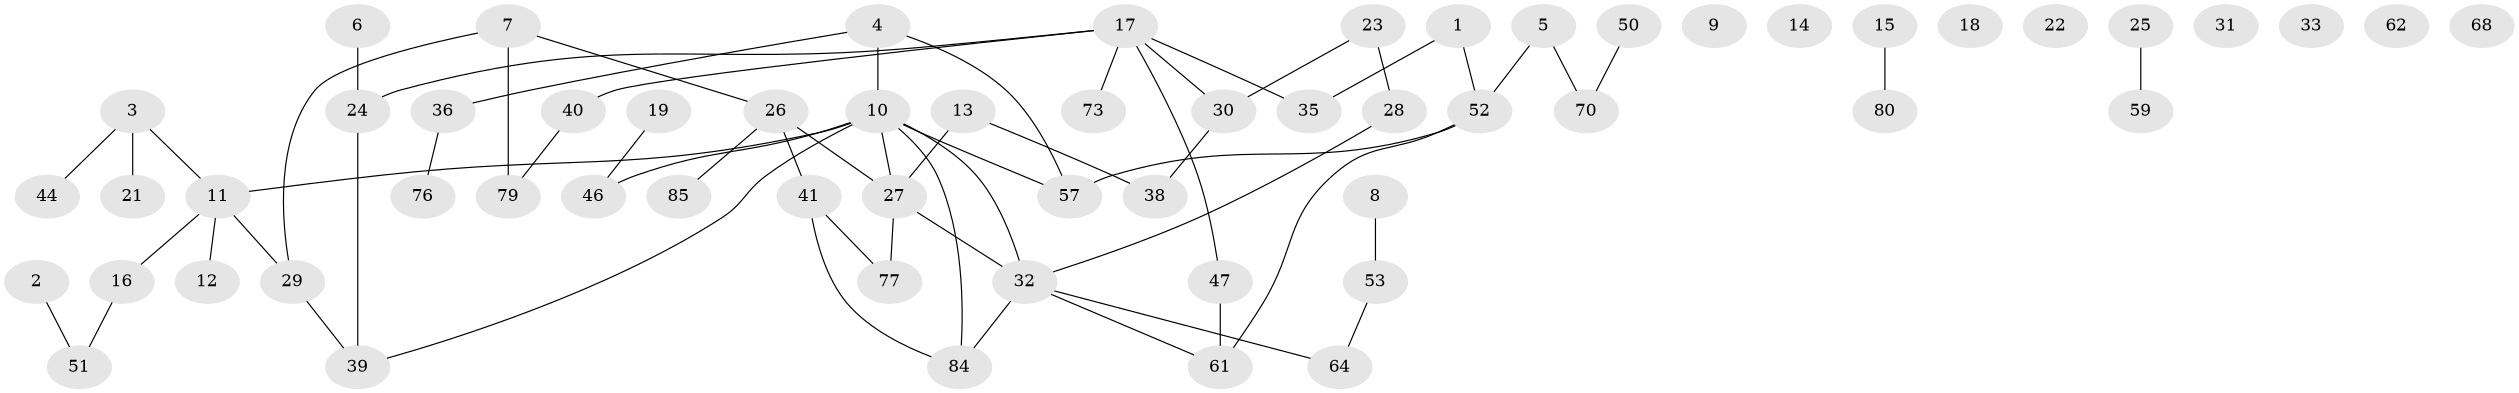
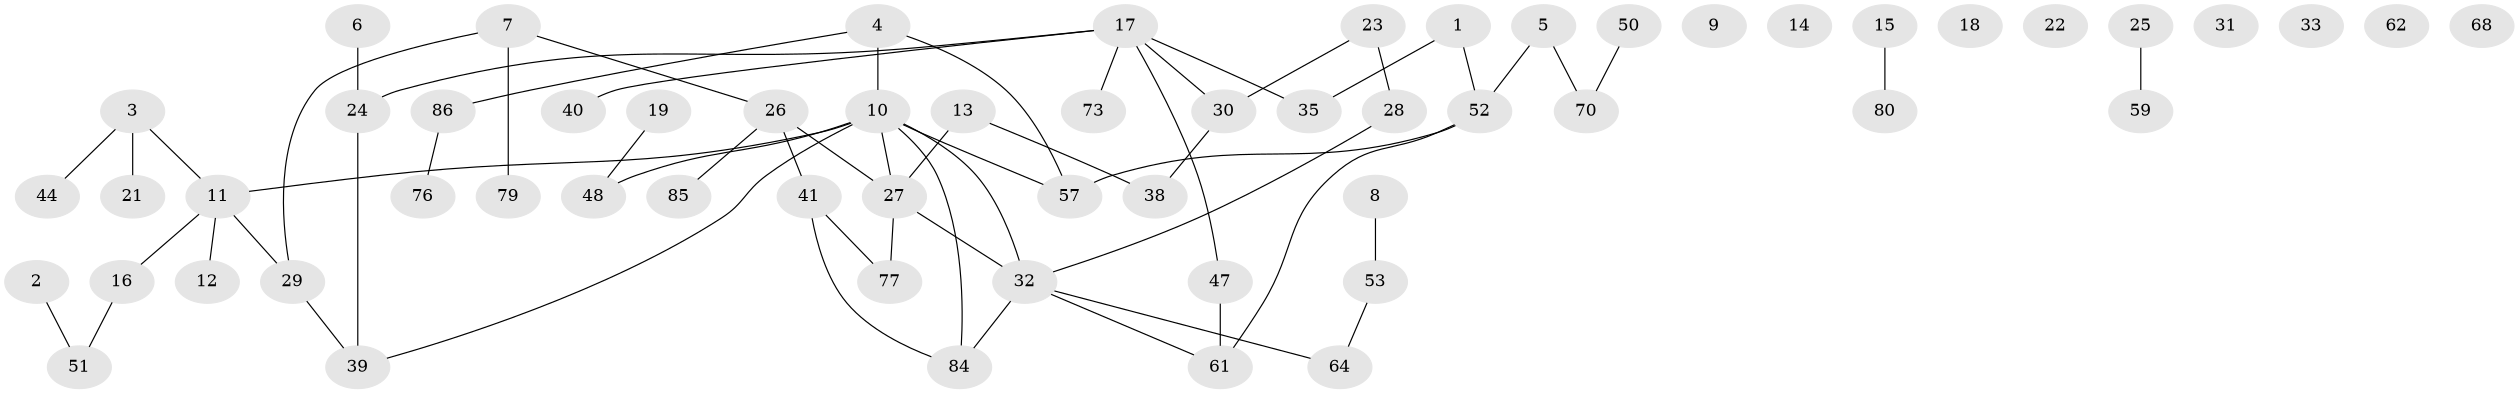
(443, 111) -> (443, 111)
(541, 154) -> none
(594, 197) -> (594, 197)
